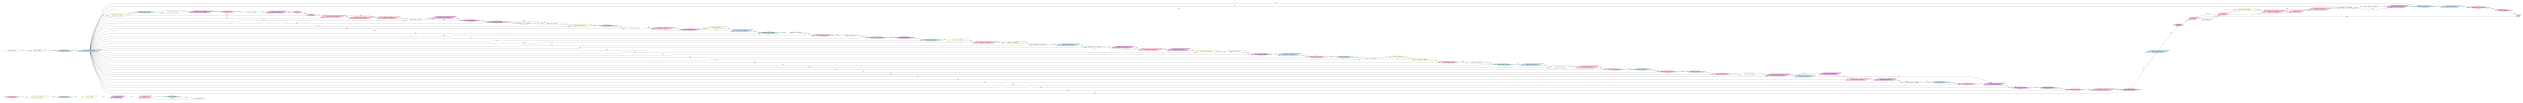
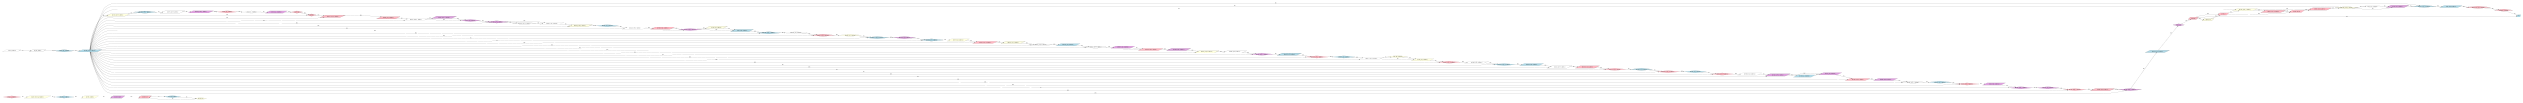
(361, 18) -> none
(1902, 77) -> (1817, 75)
